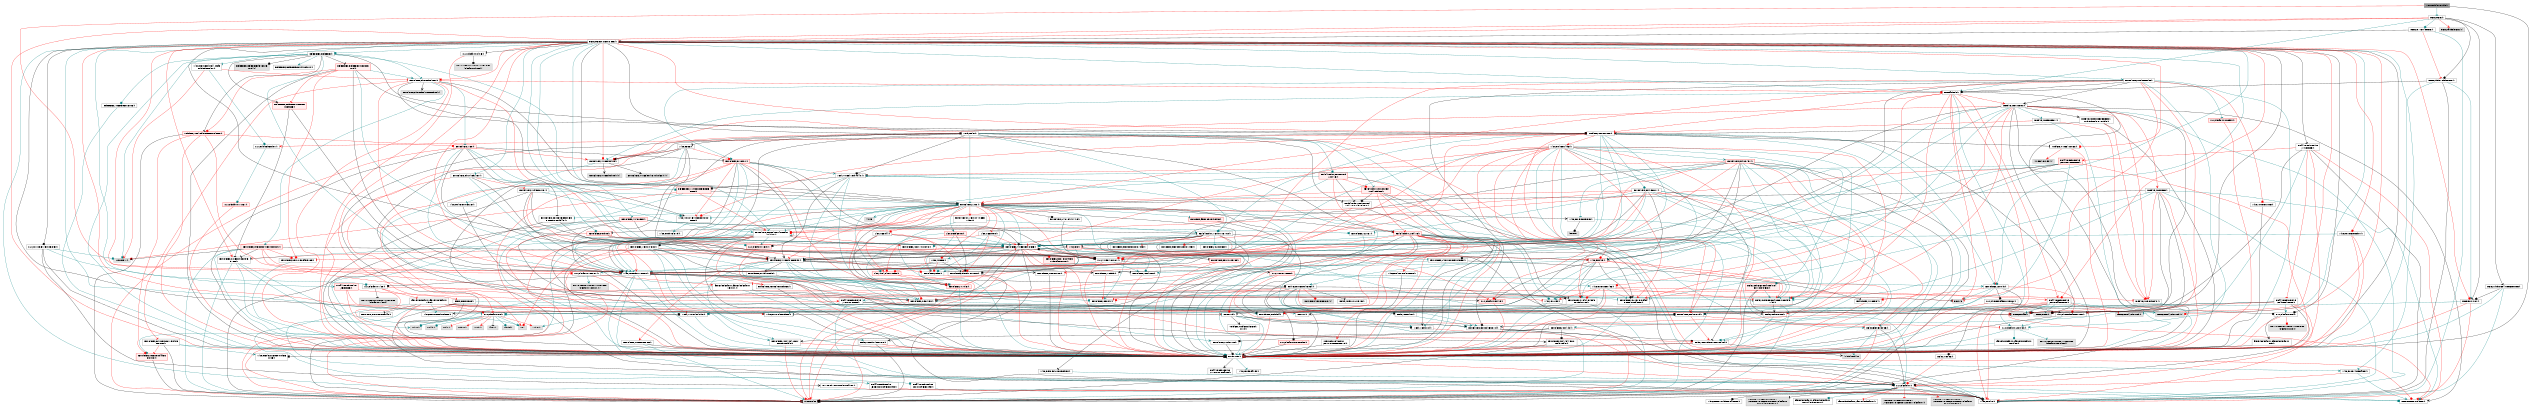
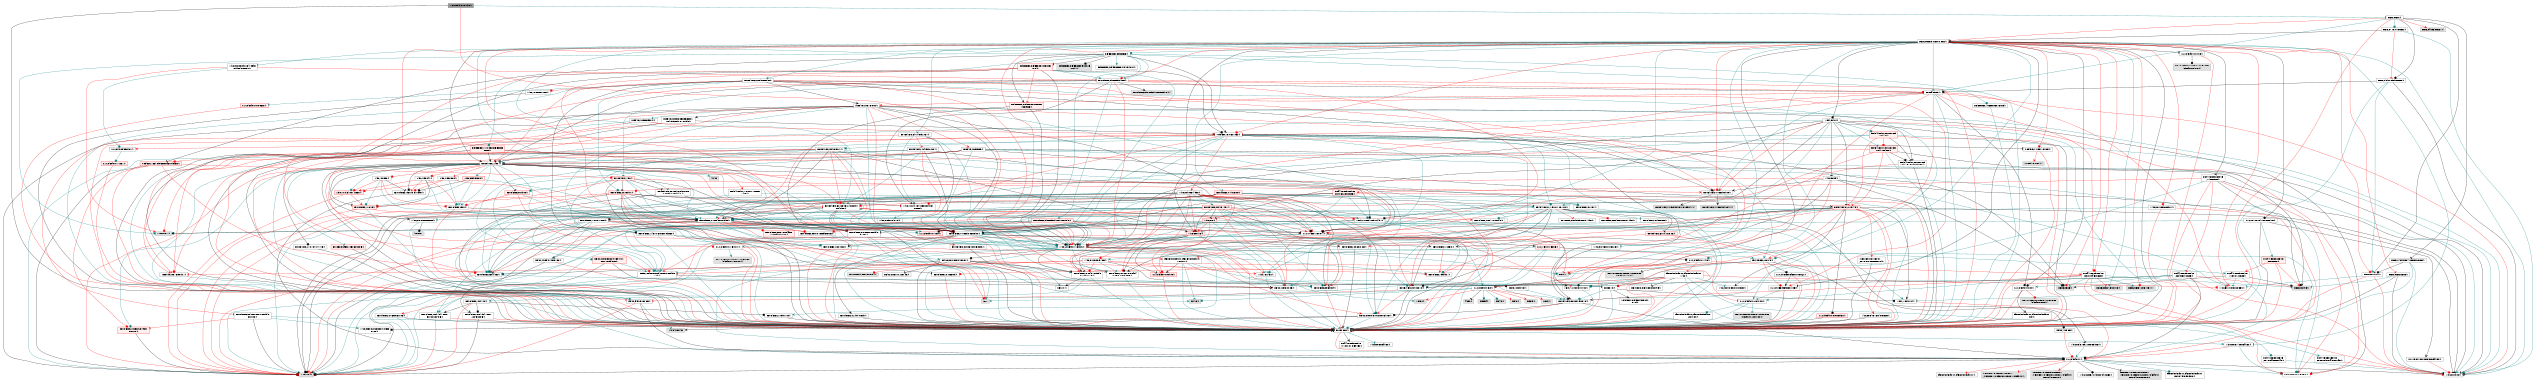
(774, 183) -> (946, 178)
(980, 254) -> (530, 215)
(1536, 348) -> (1360, 323)
